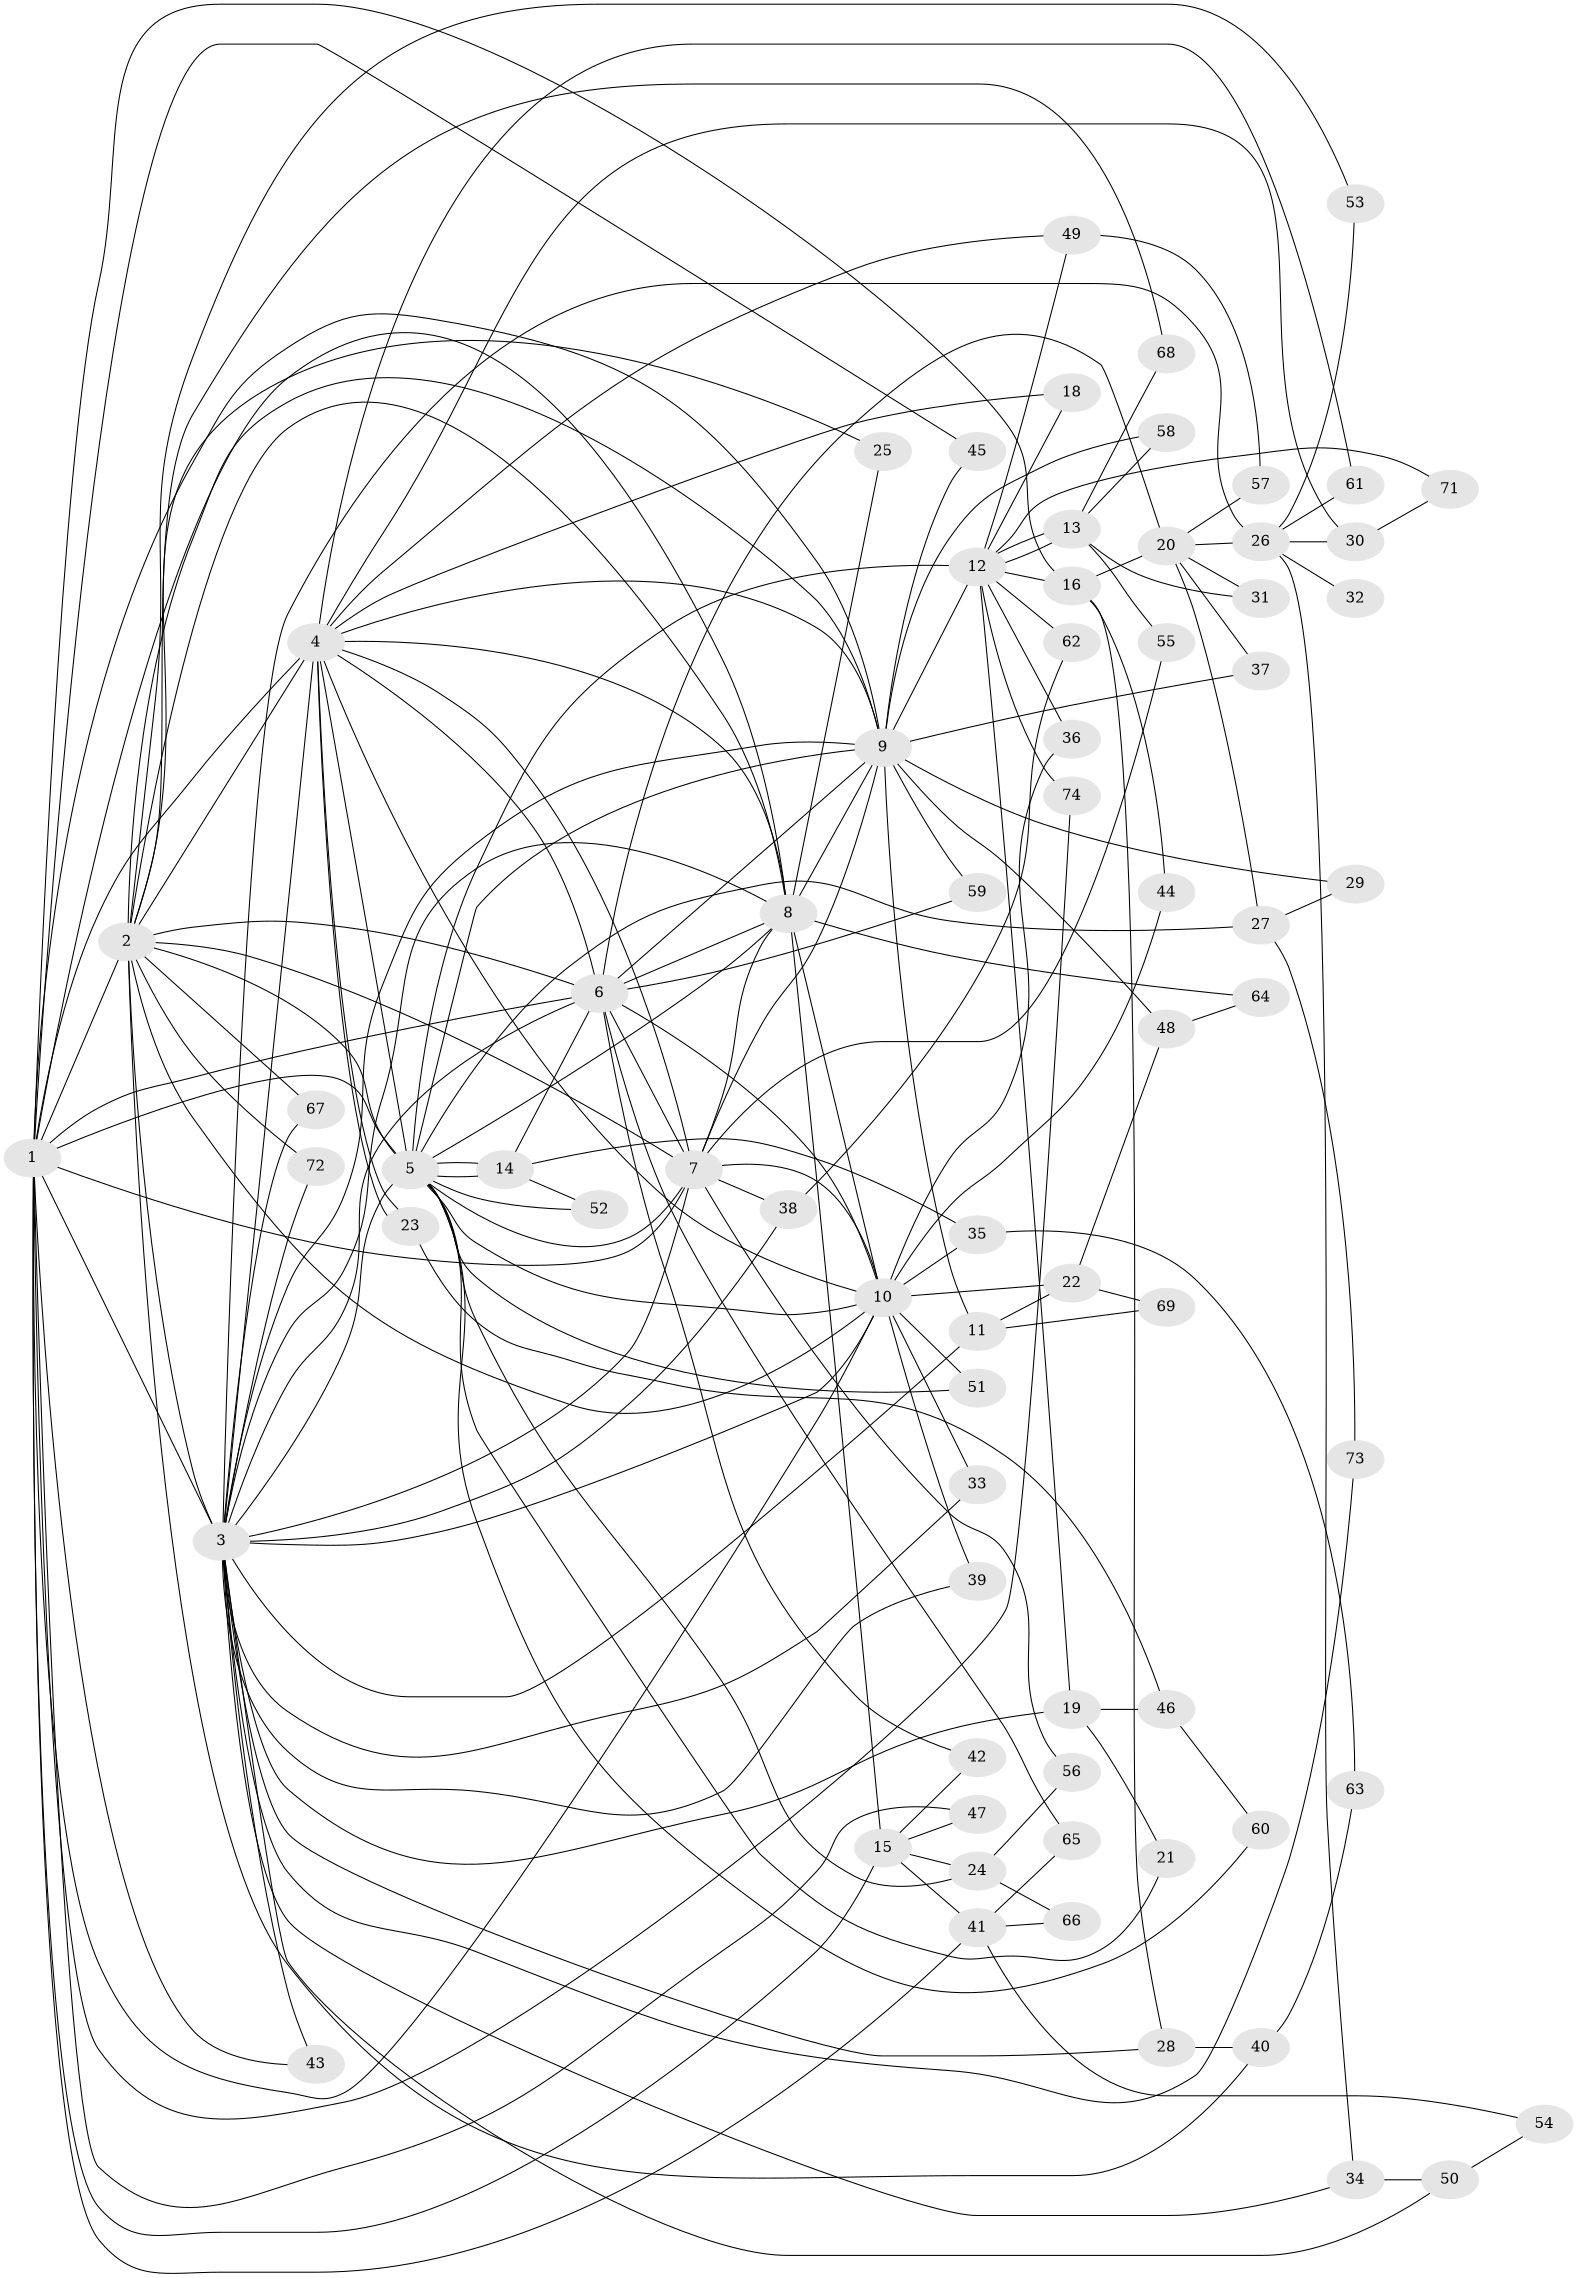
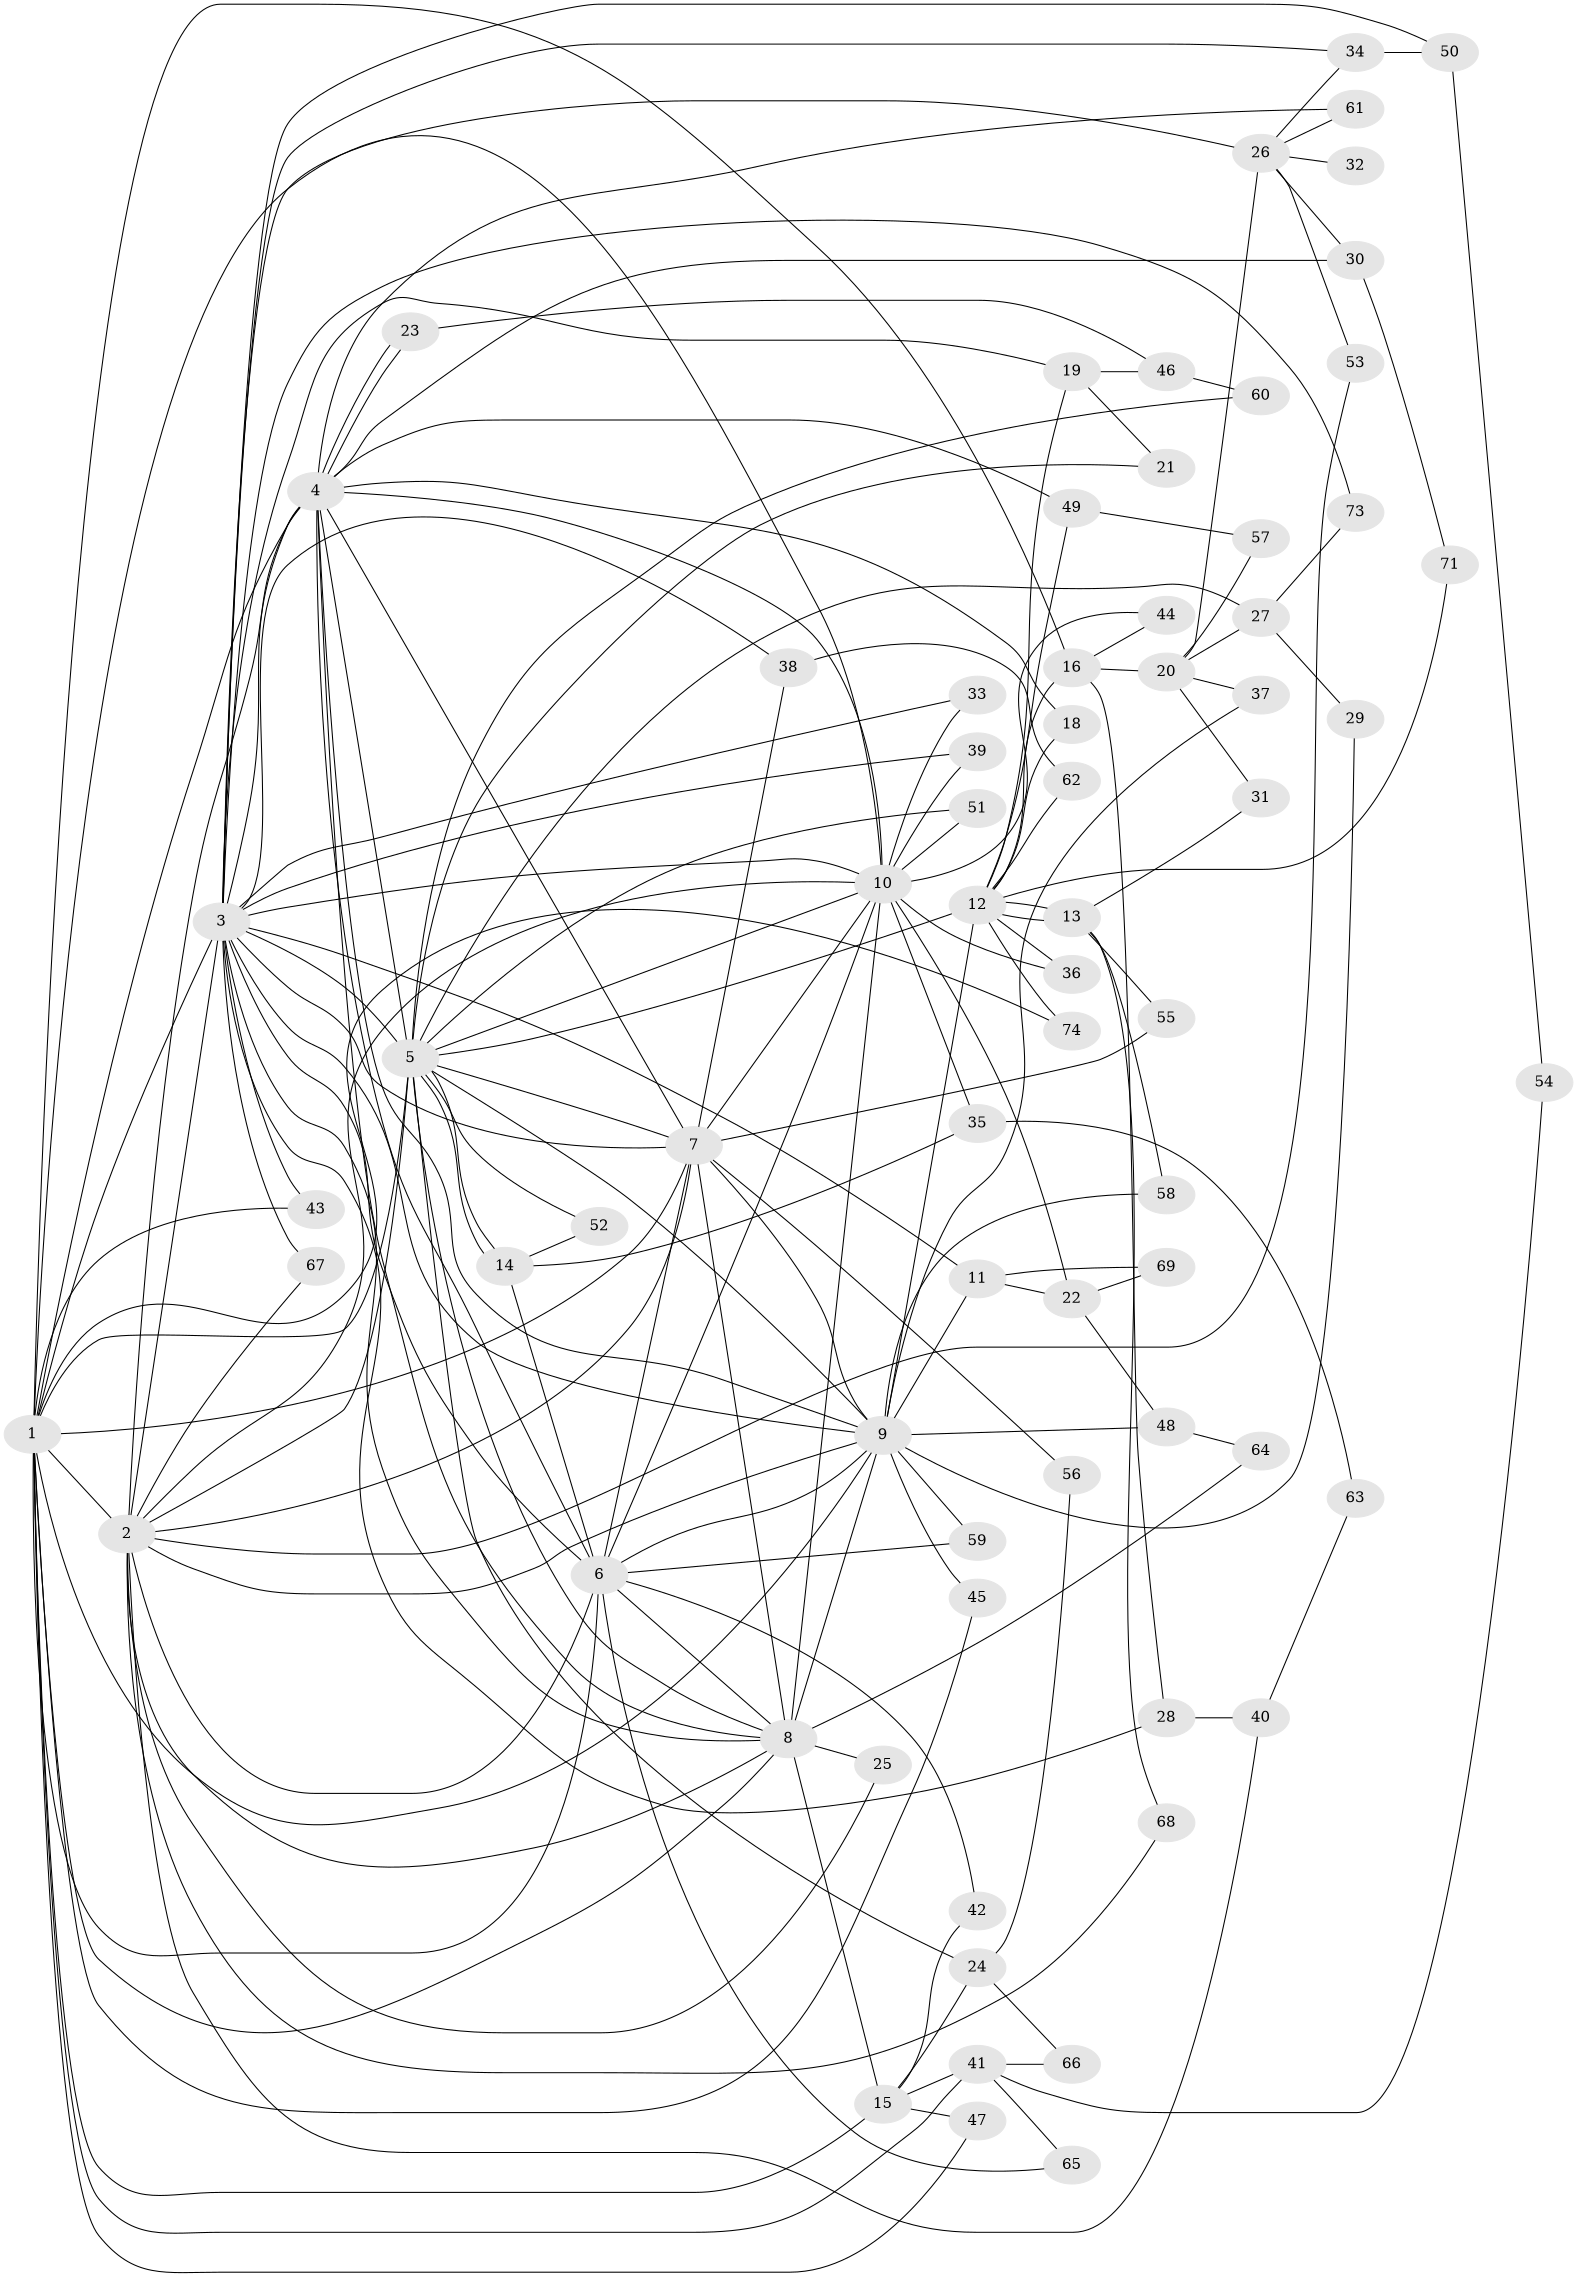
(799, 483) -> none
(316, 1167) -> none
